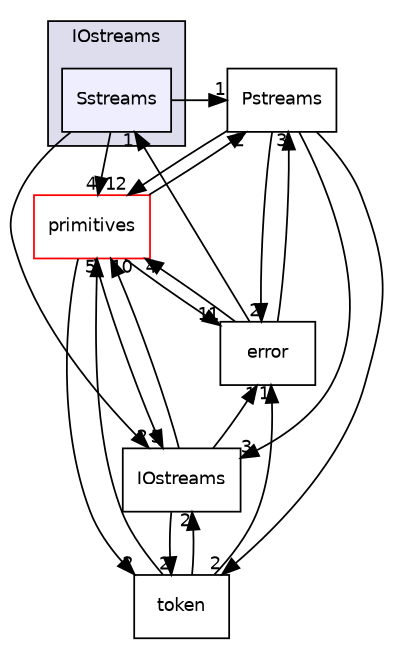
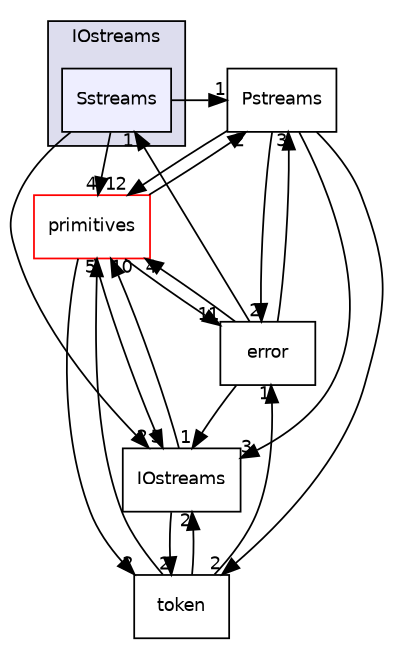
(231, 425) -> (218, 409)
